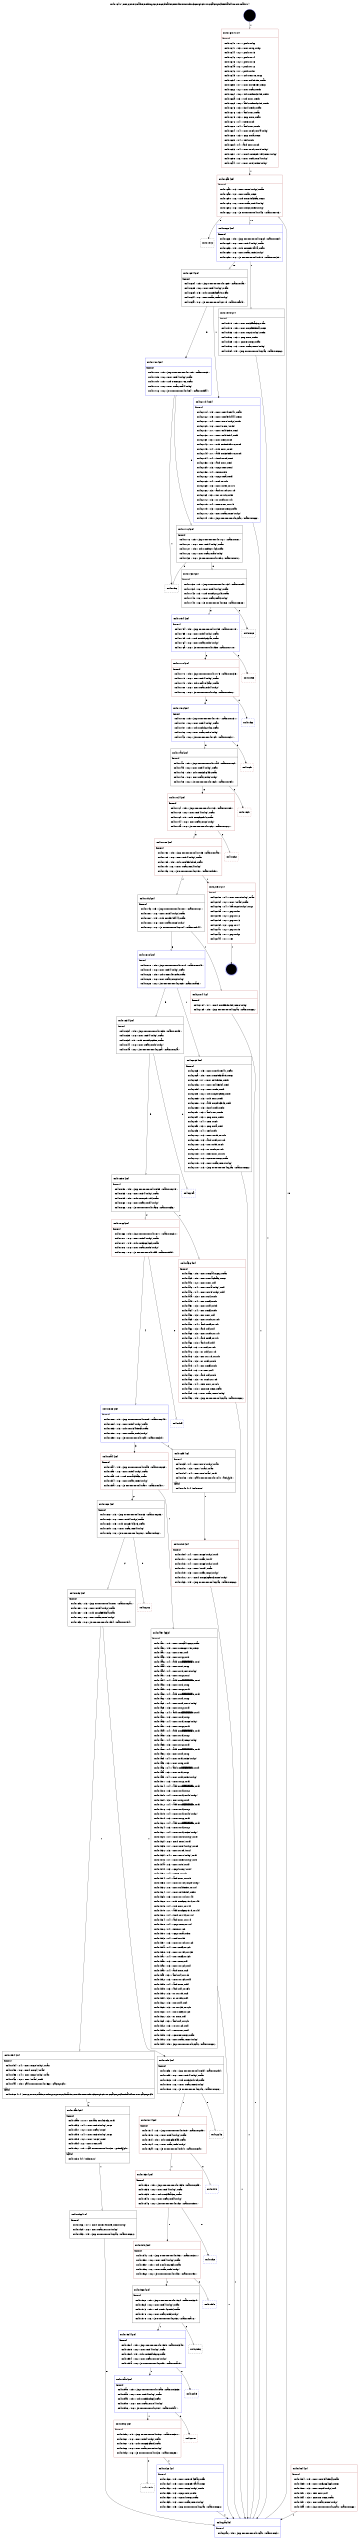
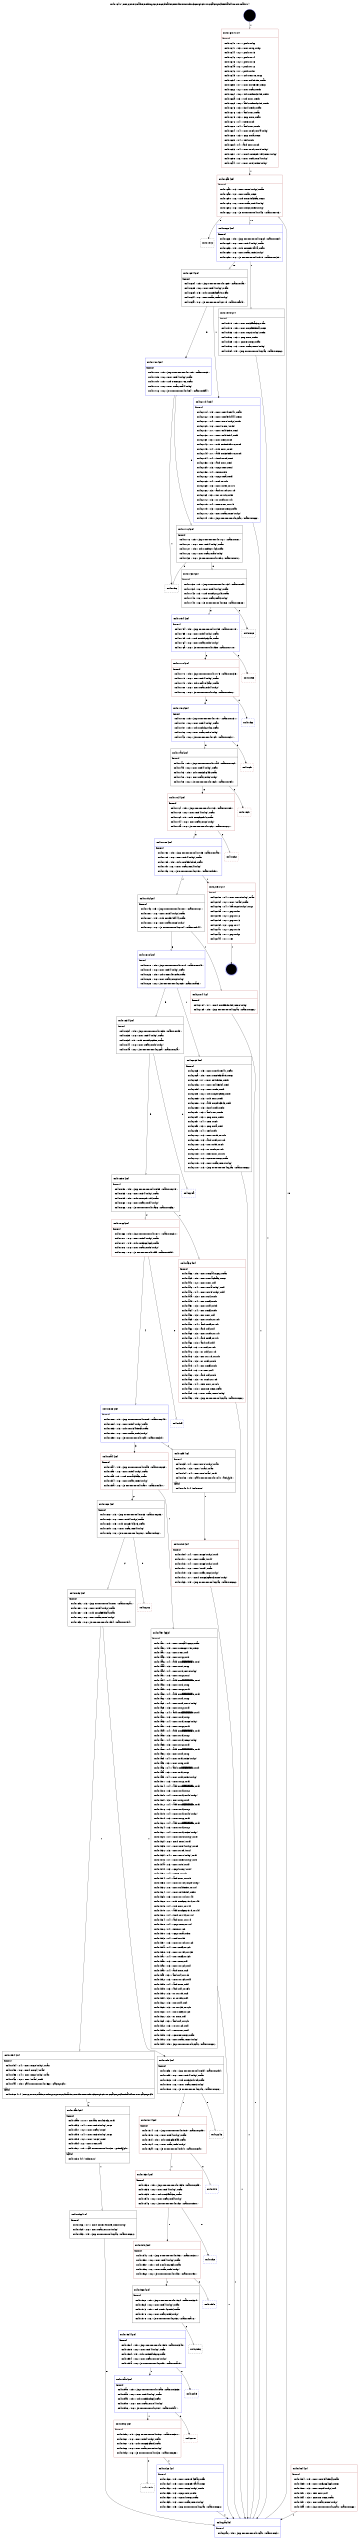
(188, 857) -> (188, 857)
(159, 2326) -> none
